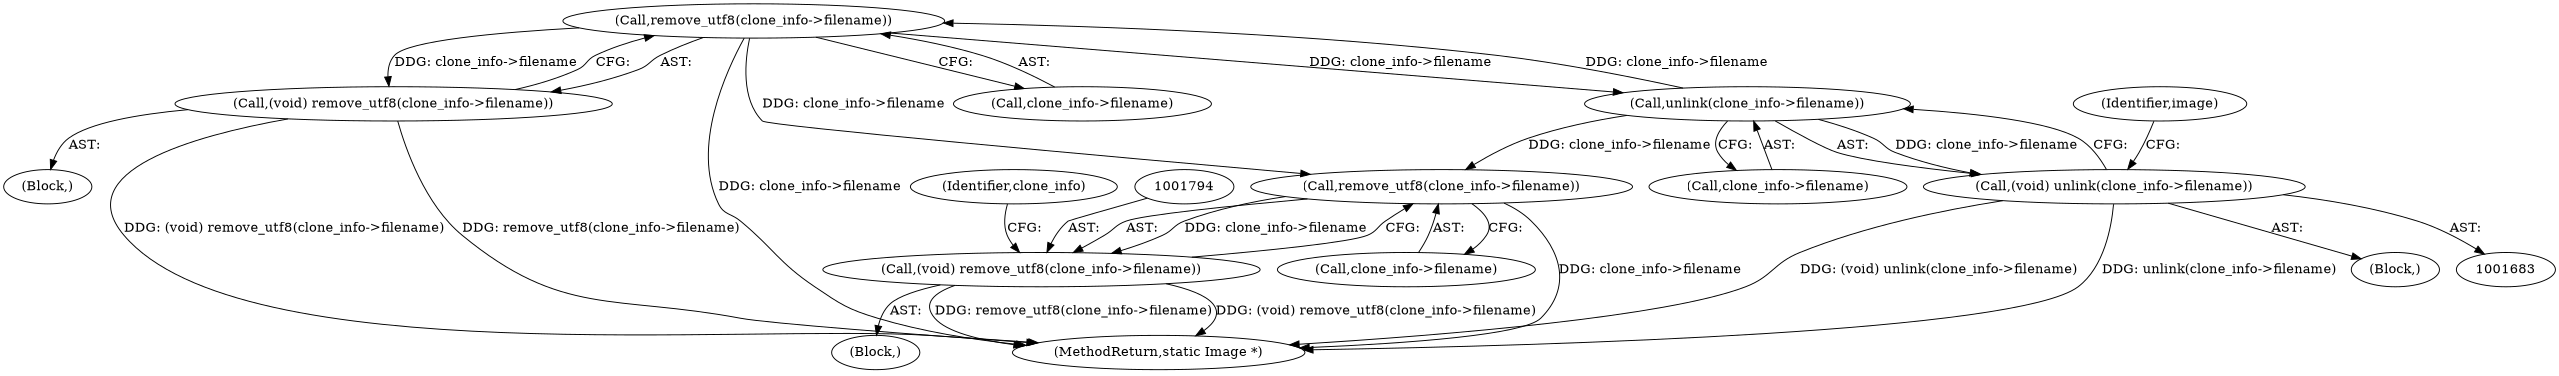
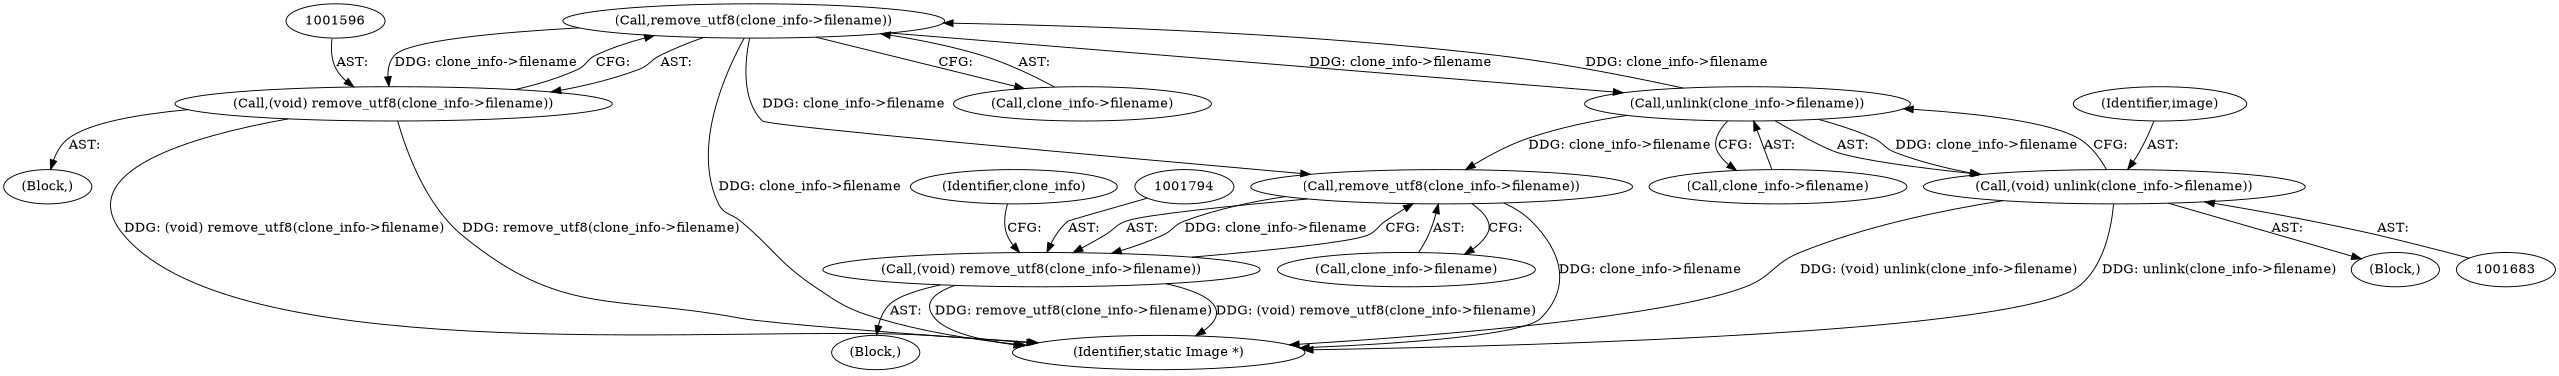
none -> (336, 21)
(2165, 145) -> (2165, 145)
(2383, 212) -> (2343, 227)
(1159, 353) -> (1159, 353)
